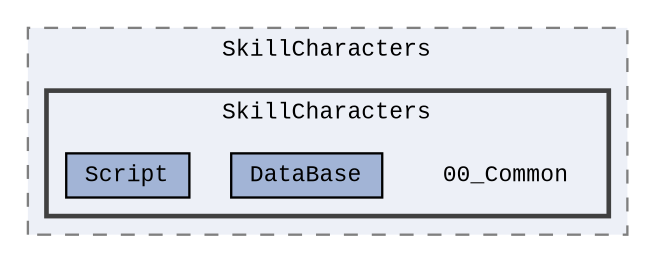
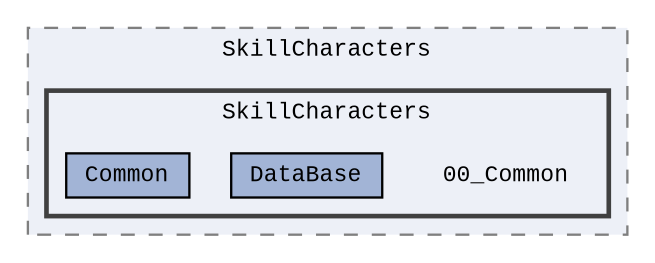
(128, 175) -> (128, 175)
